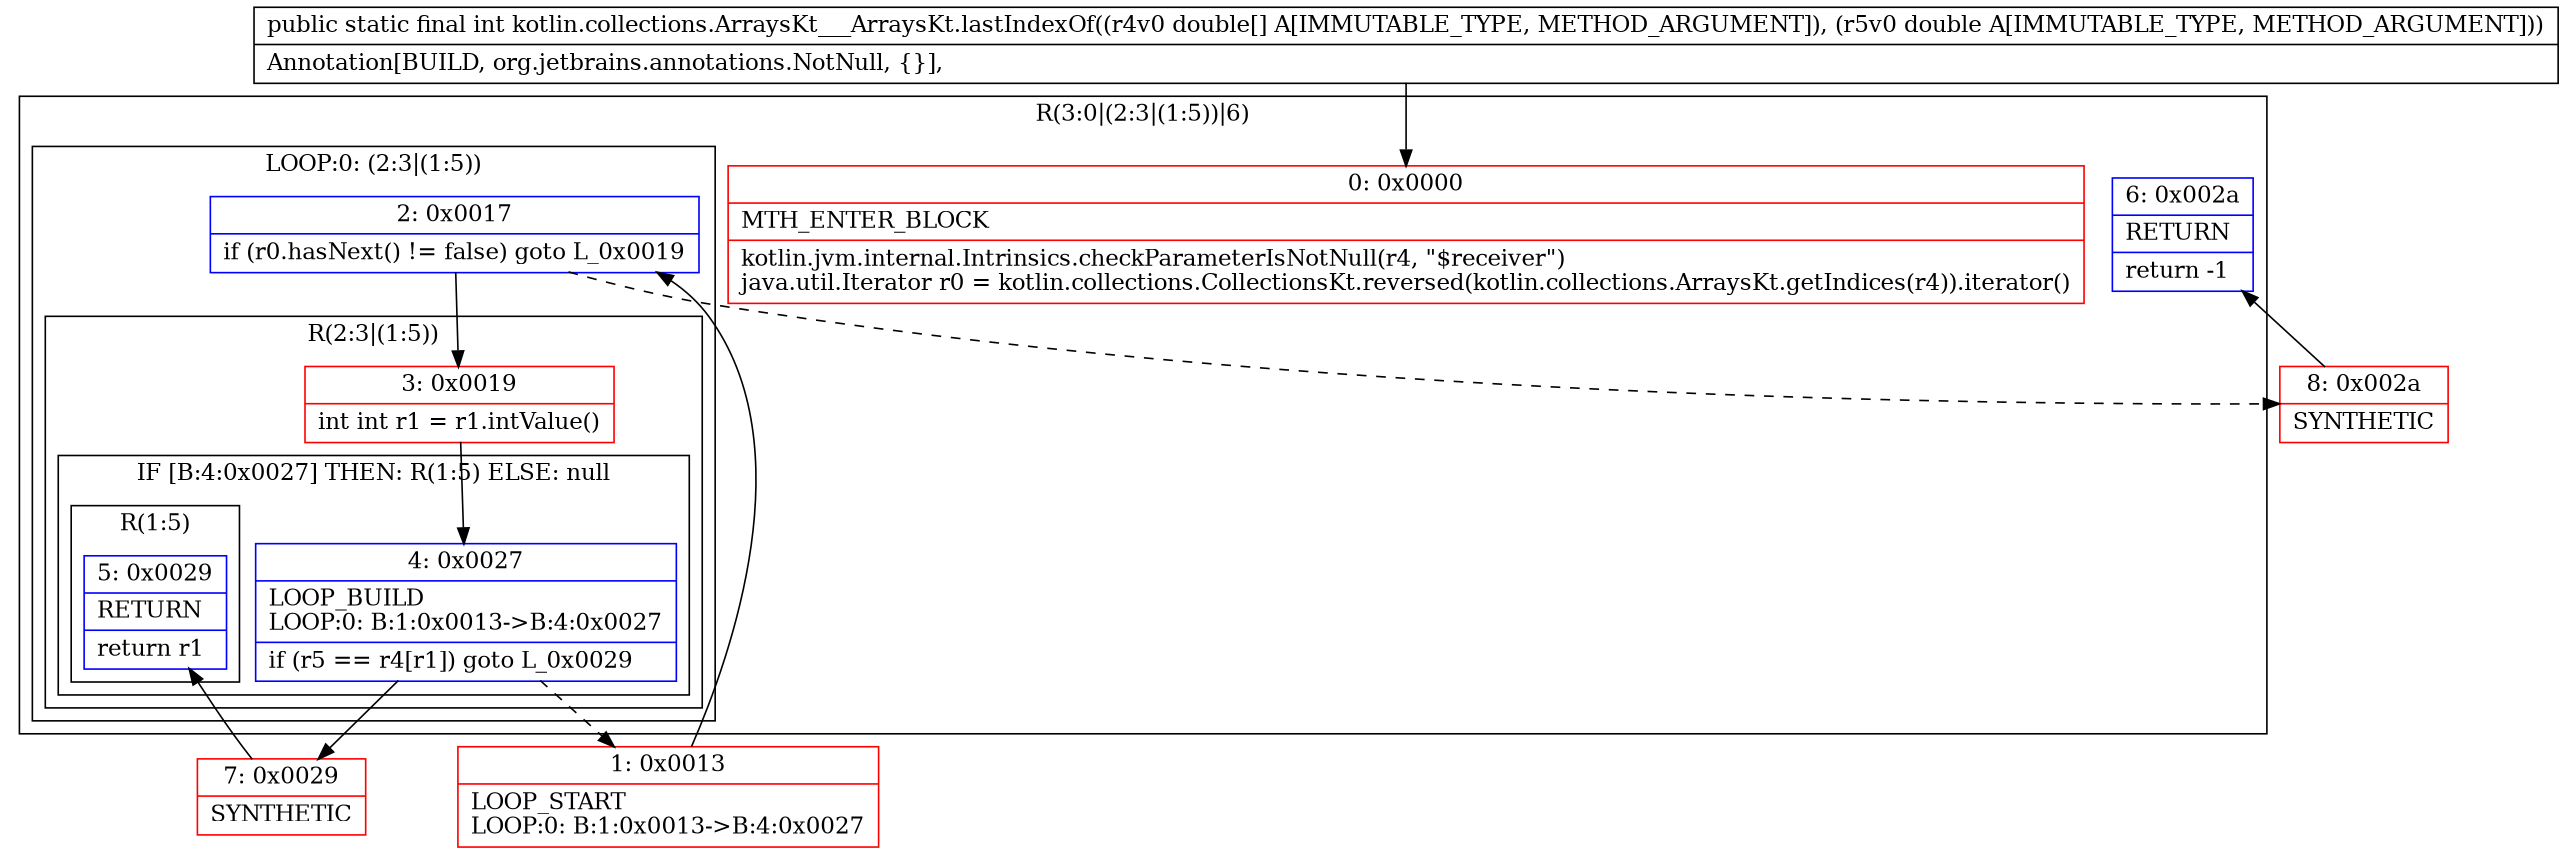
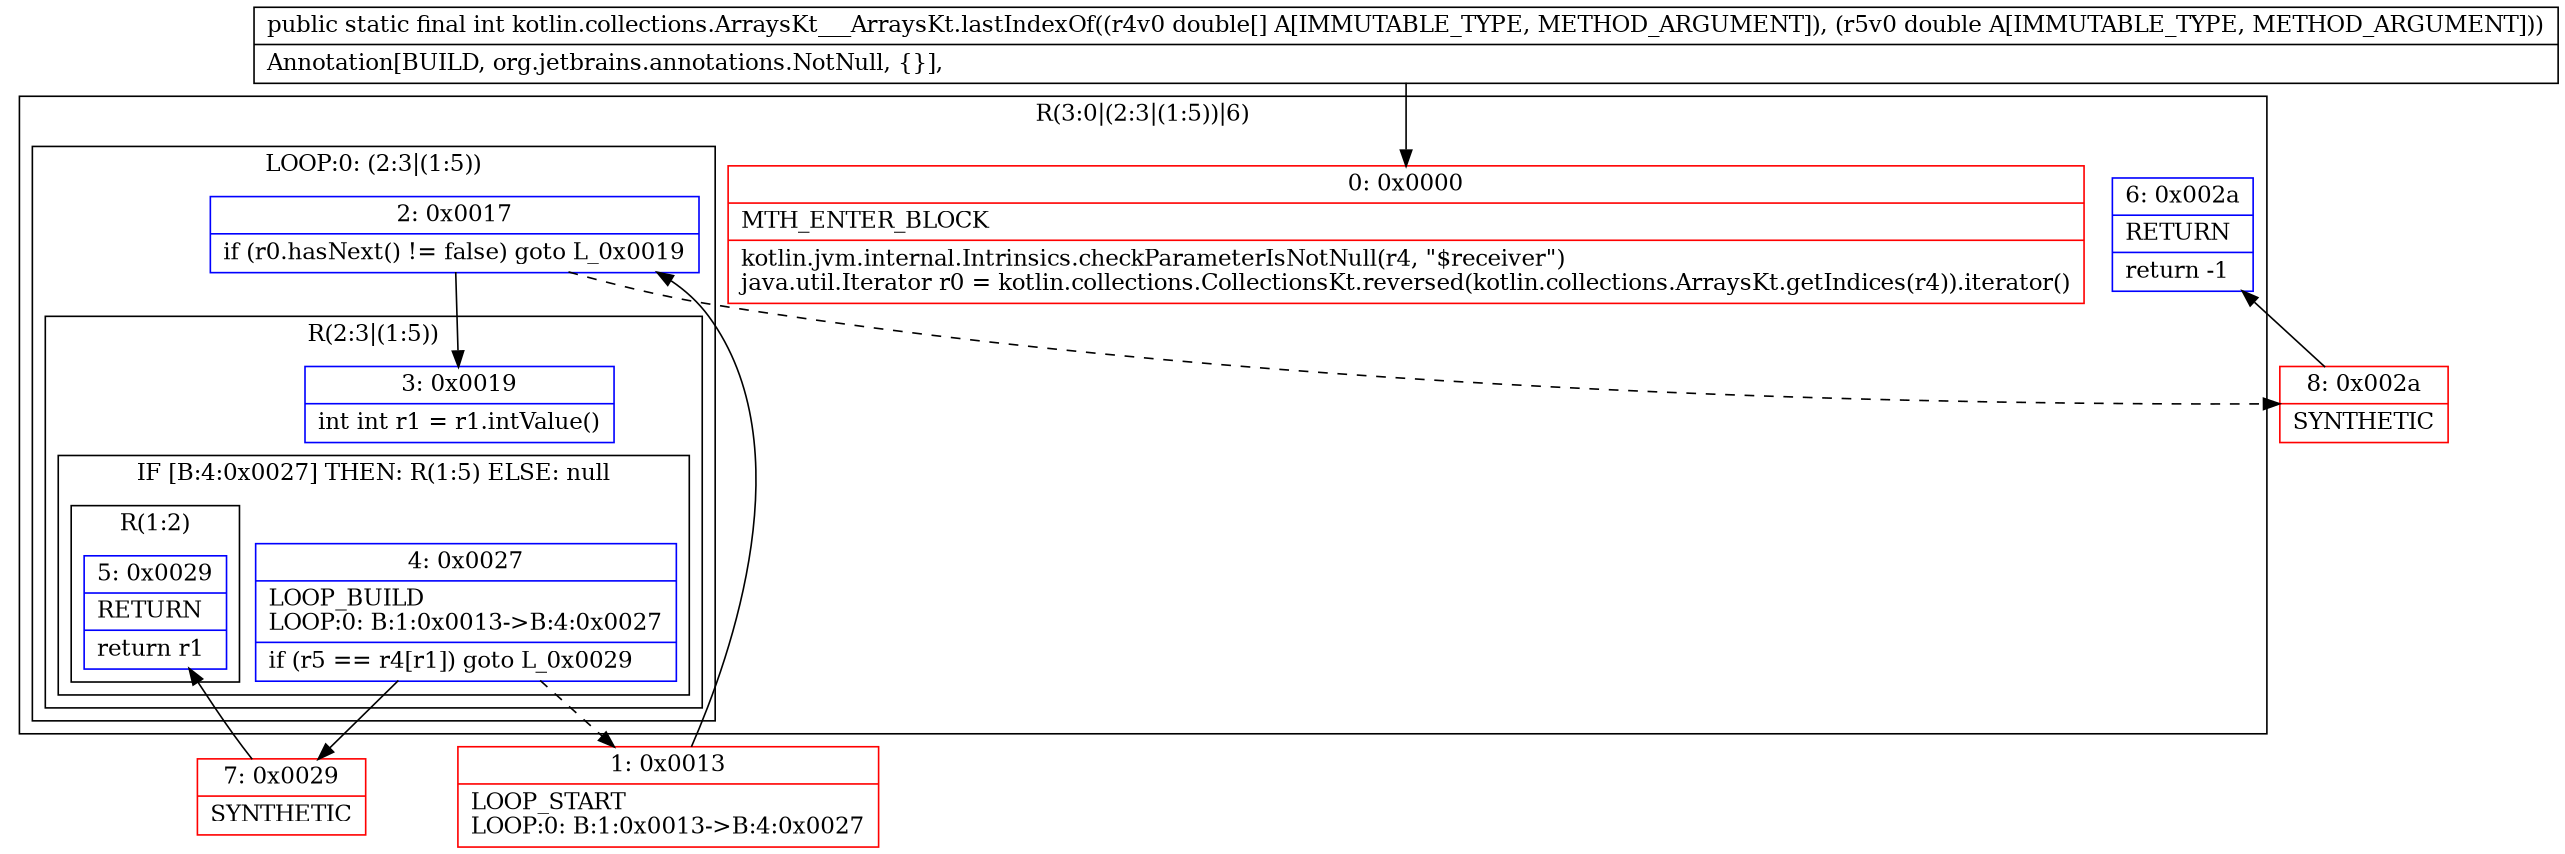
(460, 405) -> (460, 405)
(462, 485) -> none
(155, 524) -> (155, 524)
